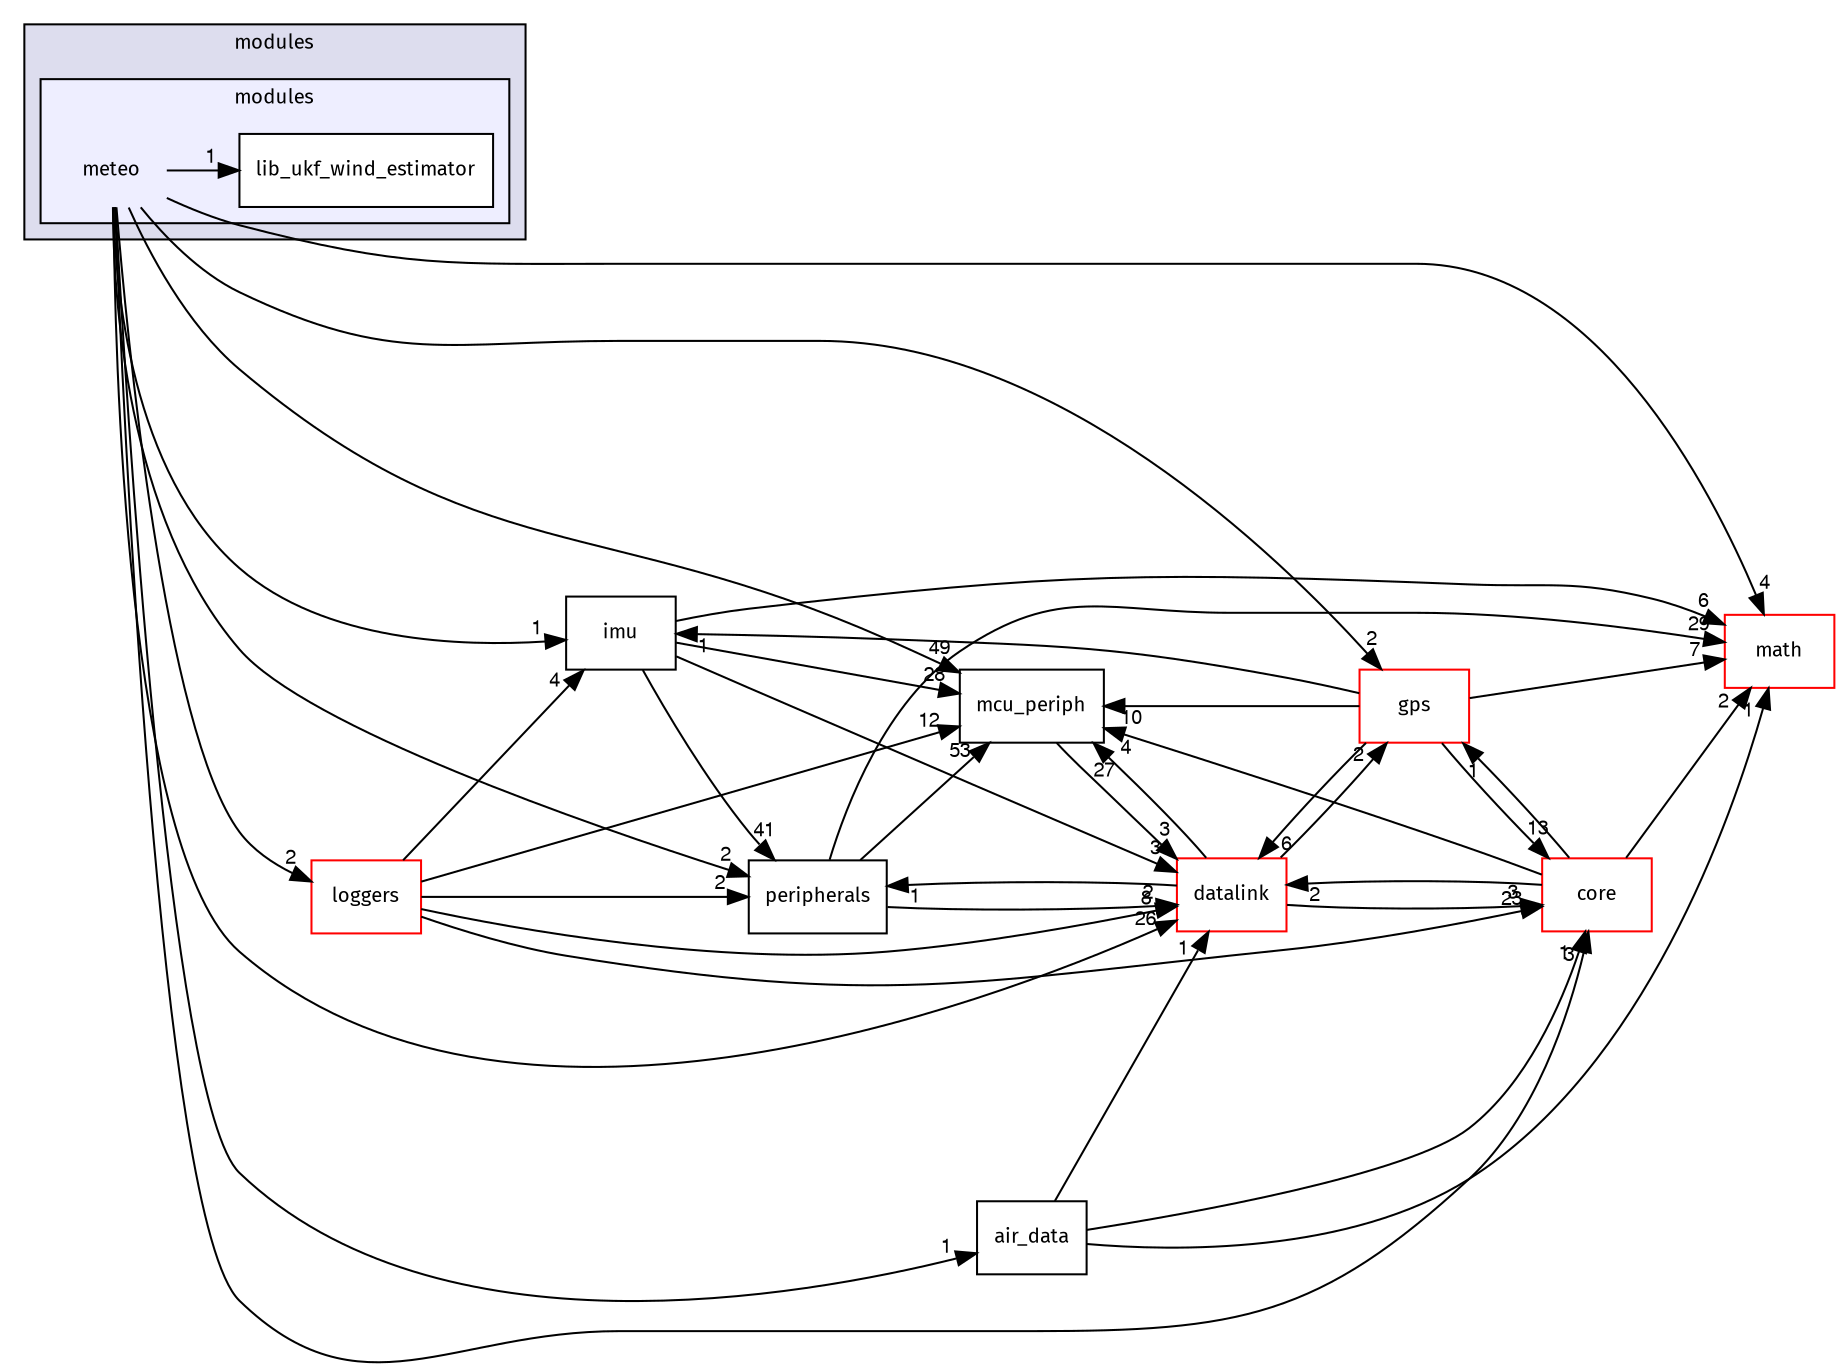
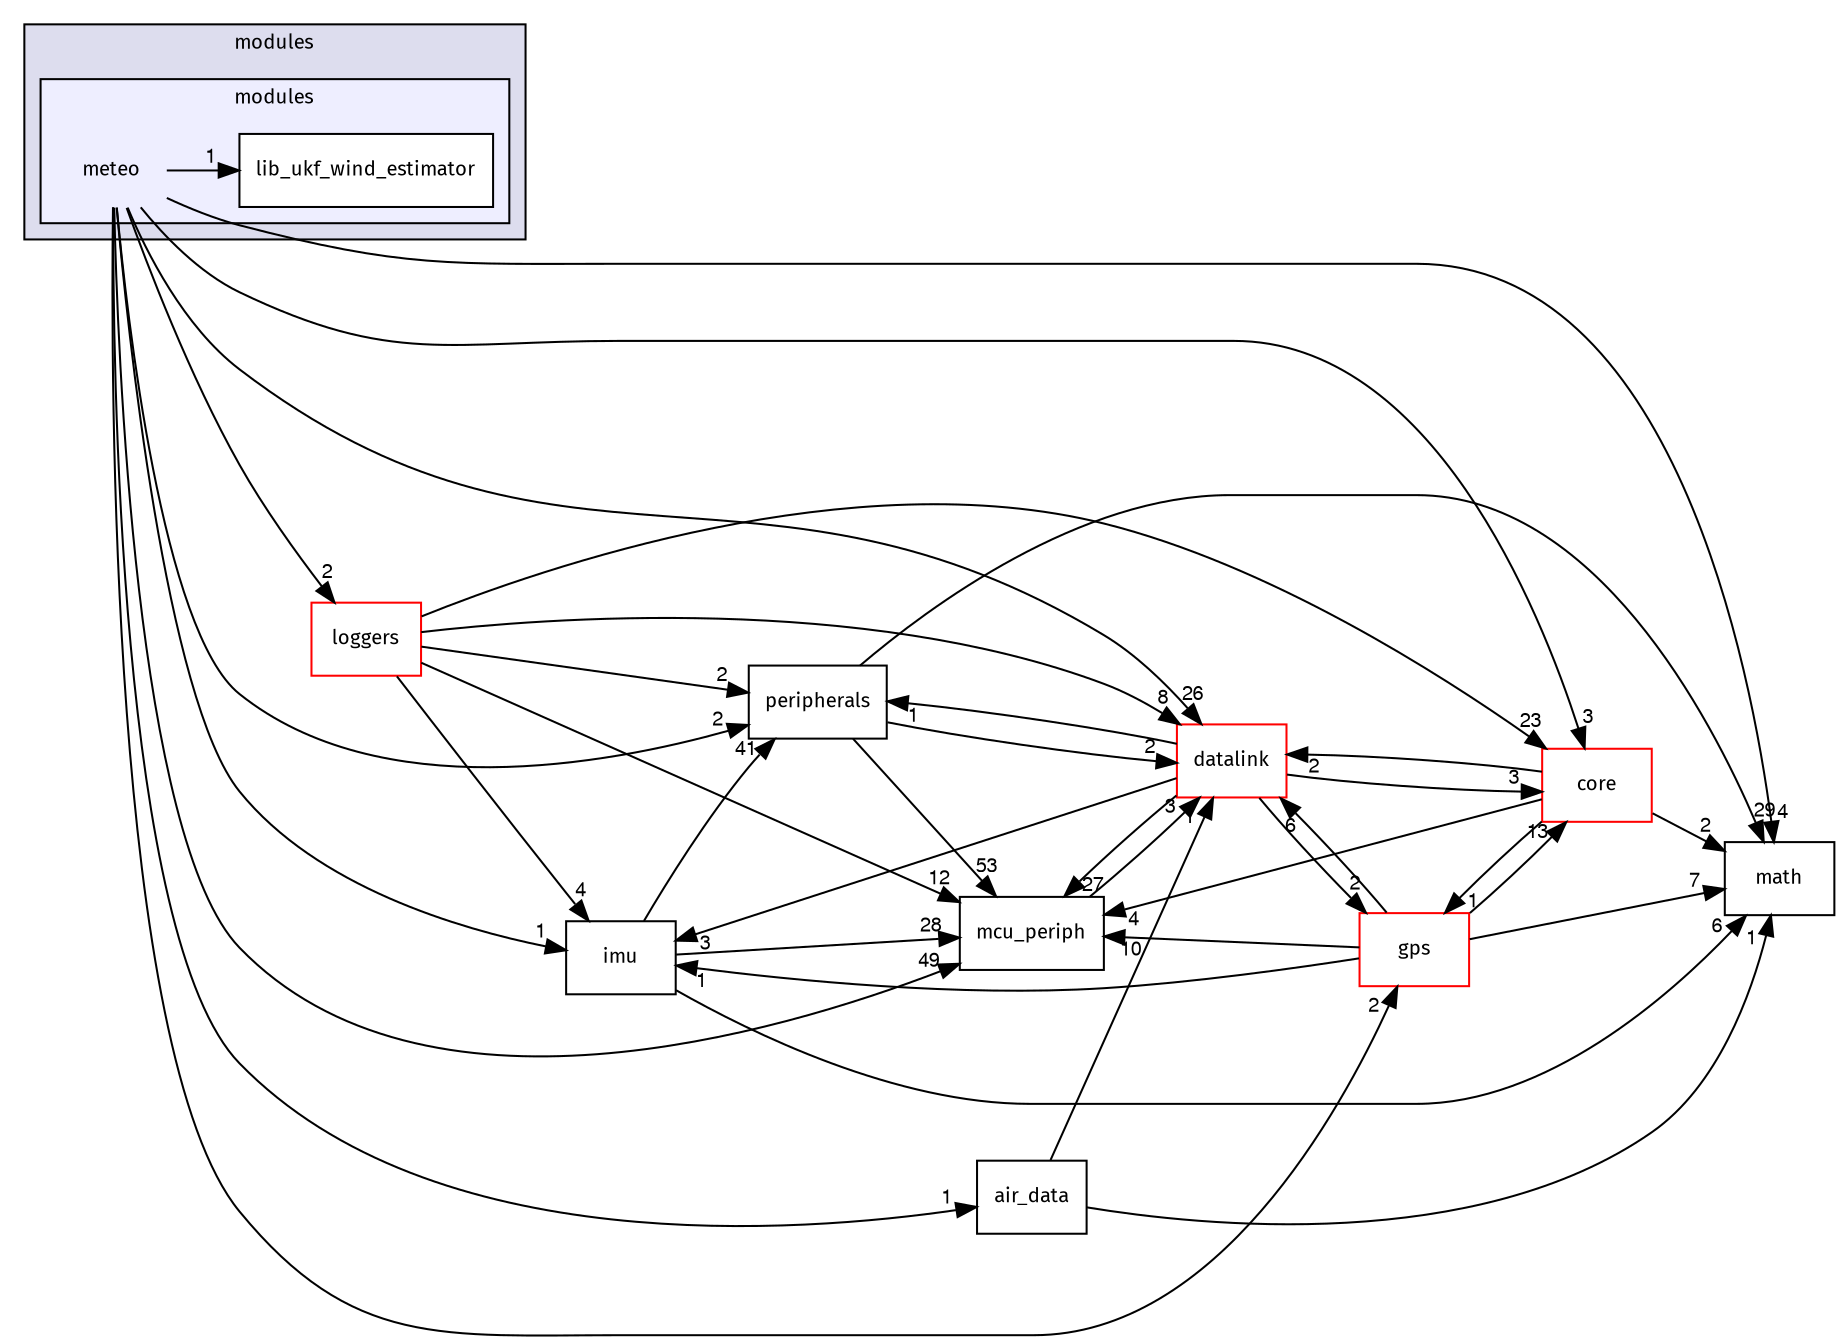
(1780, 651) -> (1780, 879)
(917, 760) -> (936, 856)
(1384, 1166) -> none
